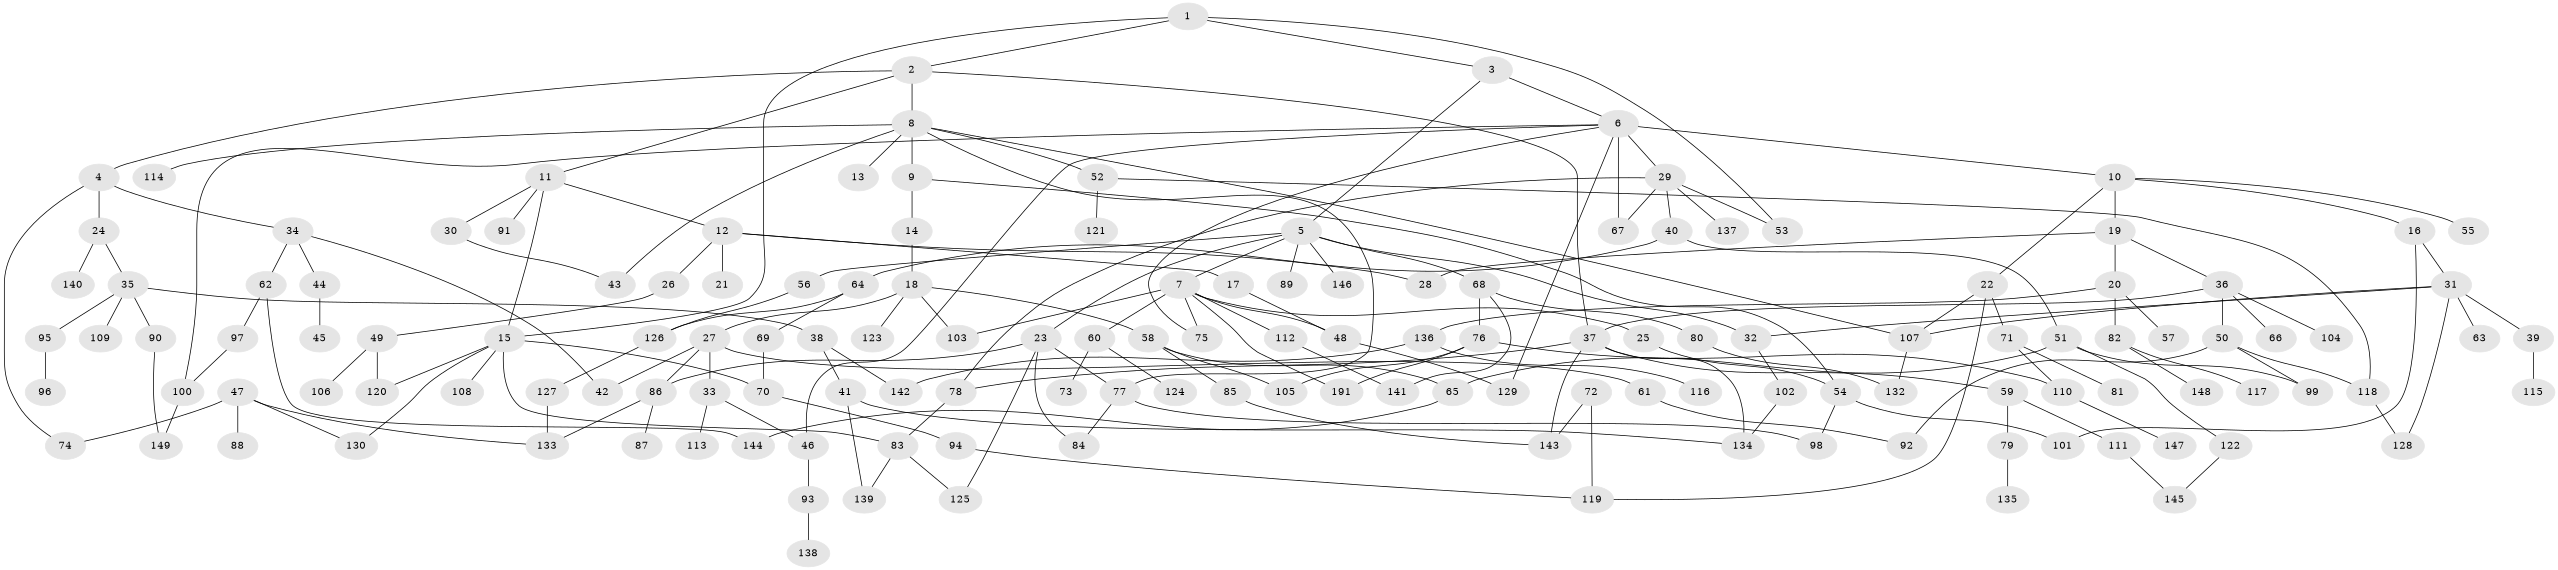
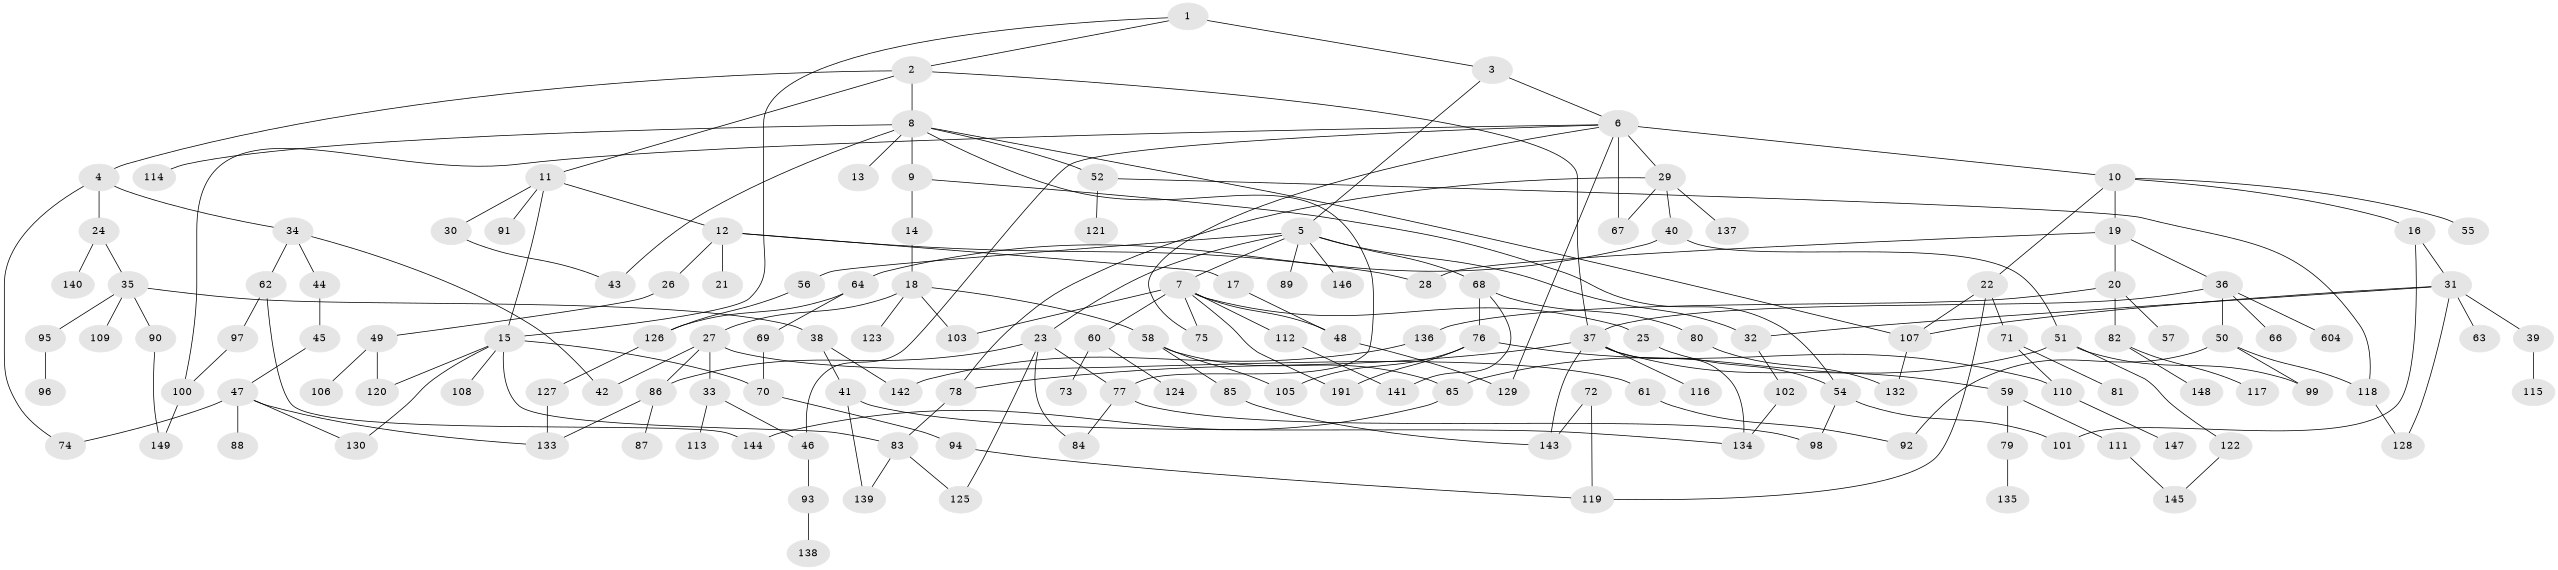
(1782, 231) -> none
(2331, 339) -> (2331, 339)
none -> (281, 364)
(1587, 366) -> (1645, 365)
